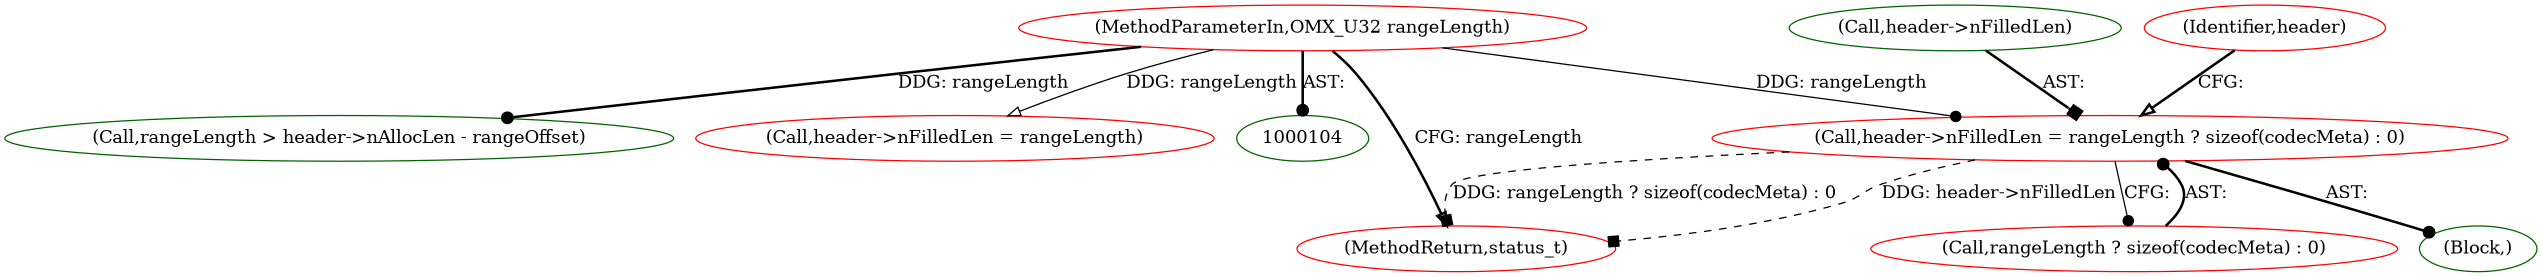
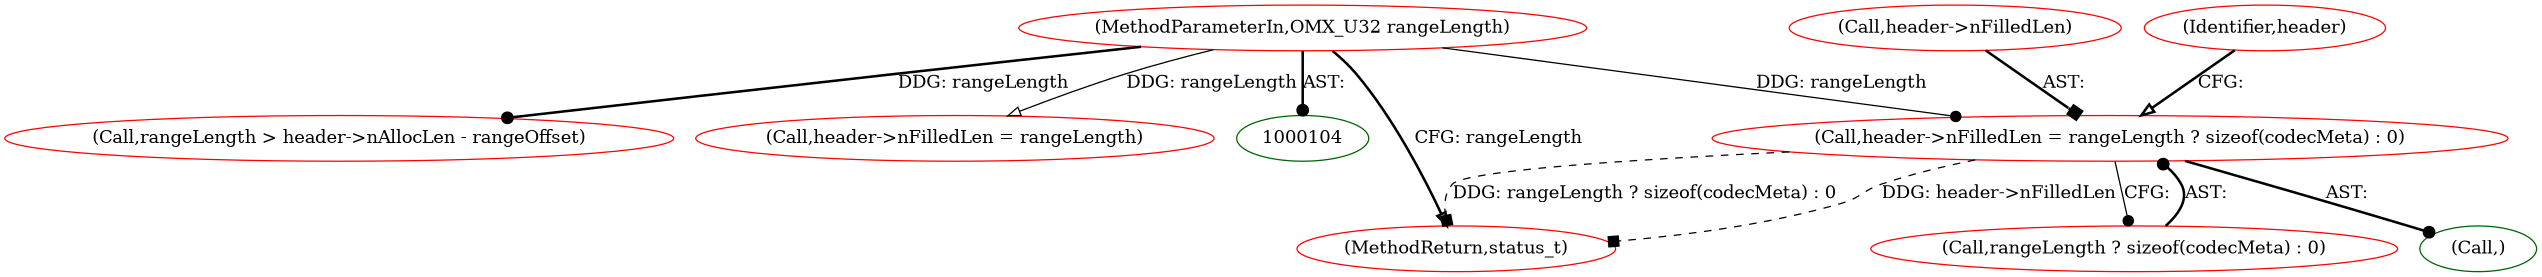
(1955, 28) -> (1955, 28)
(339, 138) -> (339, 138)
(2478, 249) -> (2478, 249)
